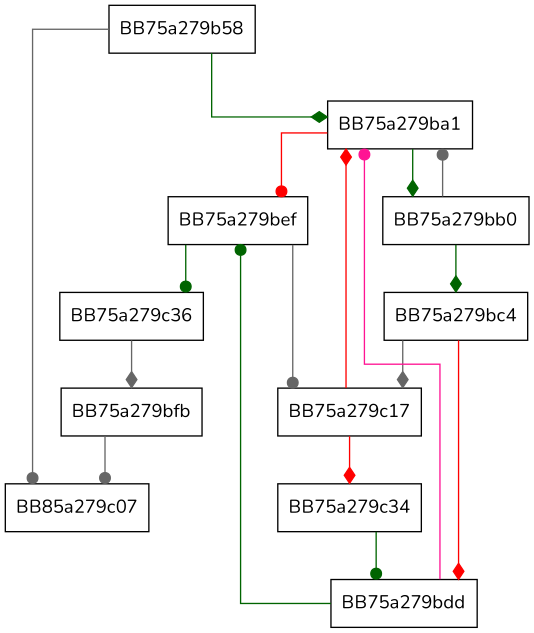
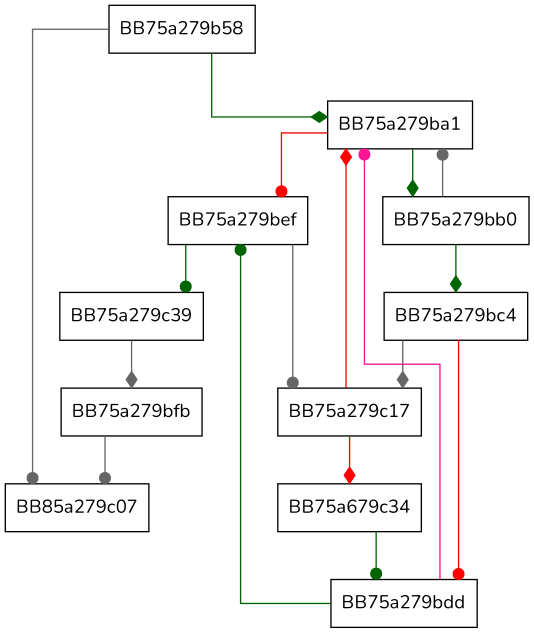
(132, 316) -> (132, 316)
(459, 455) -> (459, 455)
(350, 508) -> (350, 508)
